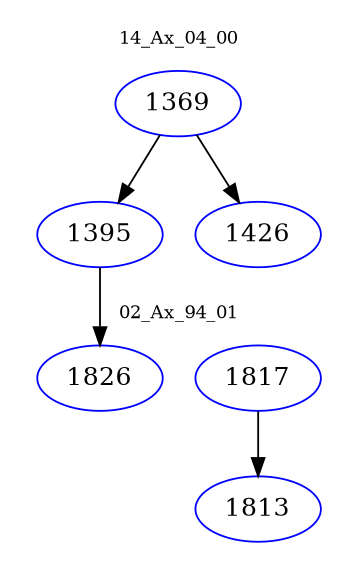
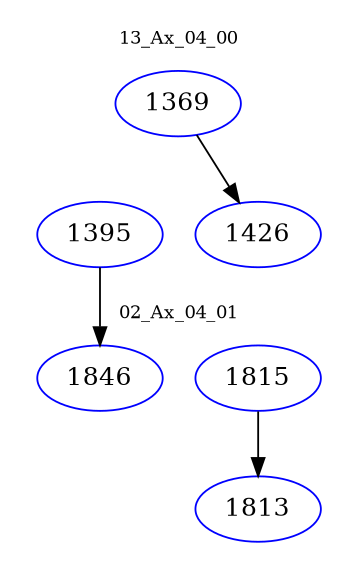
(179, 39) -> (179, 39)
(144, 161) -> none
(179, 314) -> (179, 314)
(100, 378) -> (100, 378)
(258, 378) -> (258, 378)
